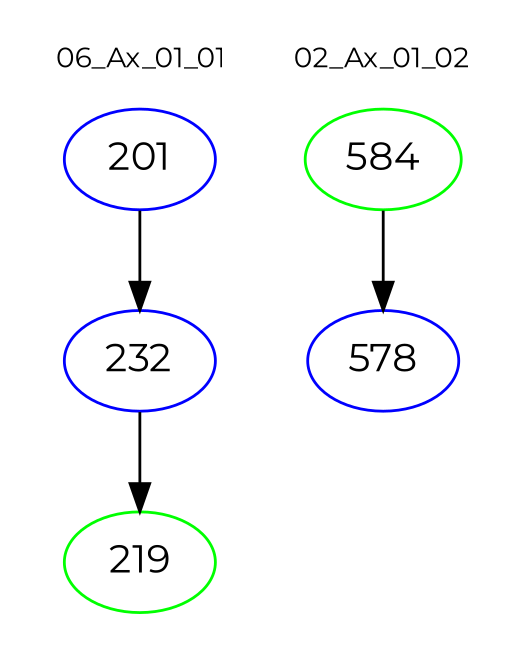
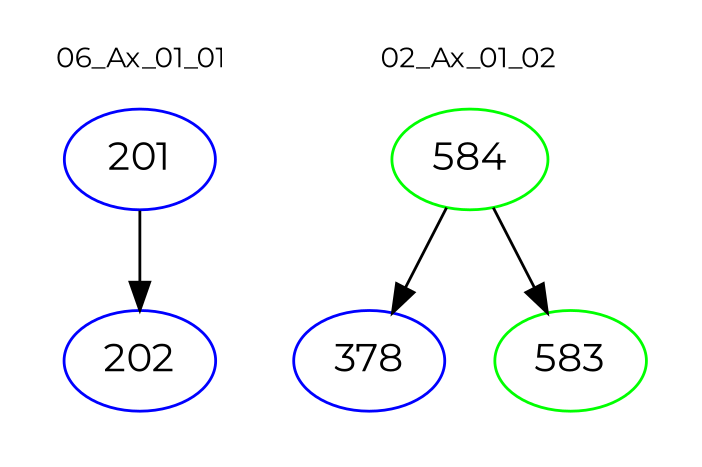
(140, 361) -> (140, 361)
(383, 361) -> (369, 361)
none -> (571, 361)
(140, 562) -> none
